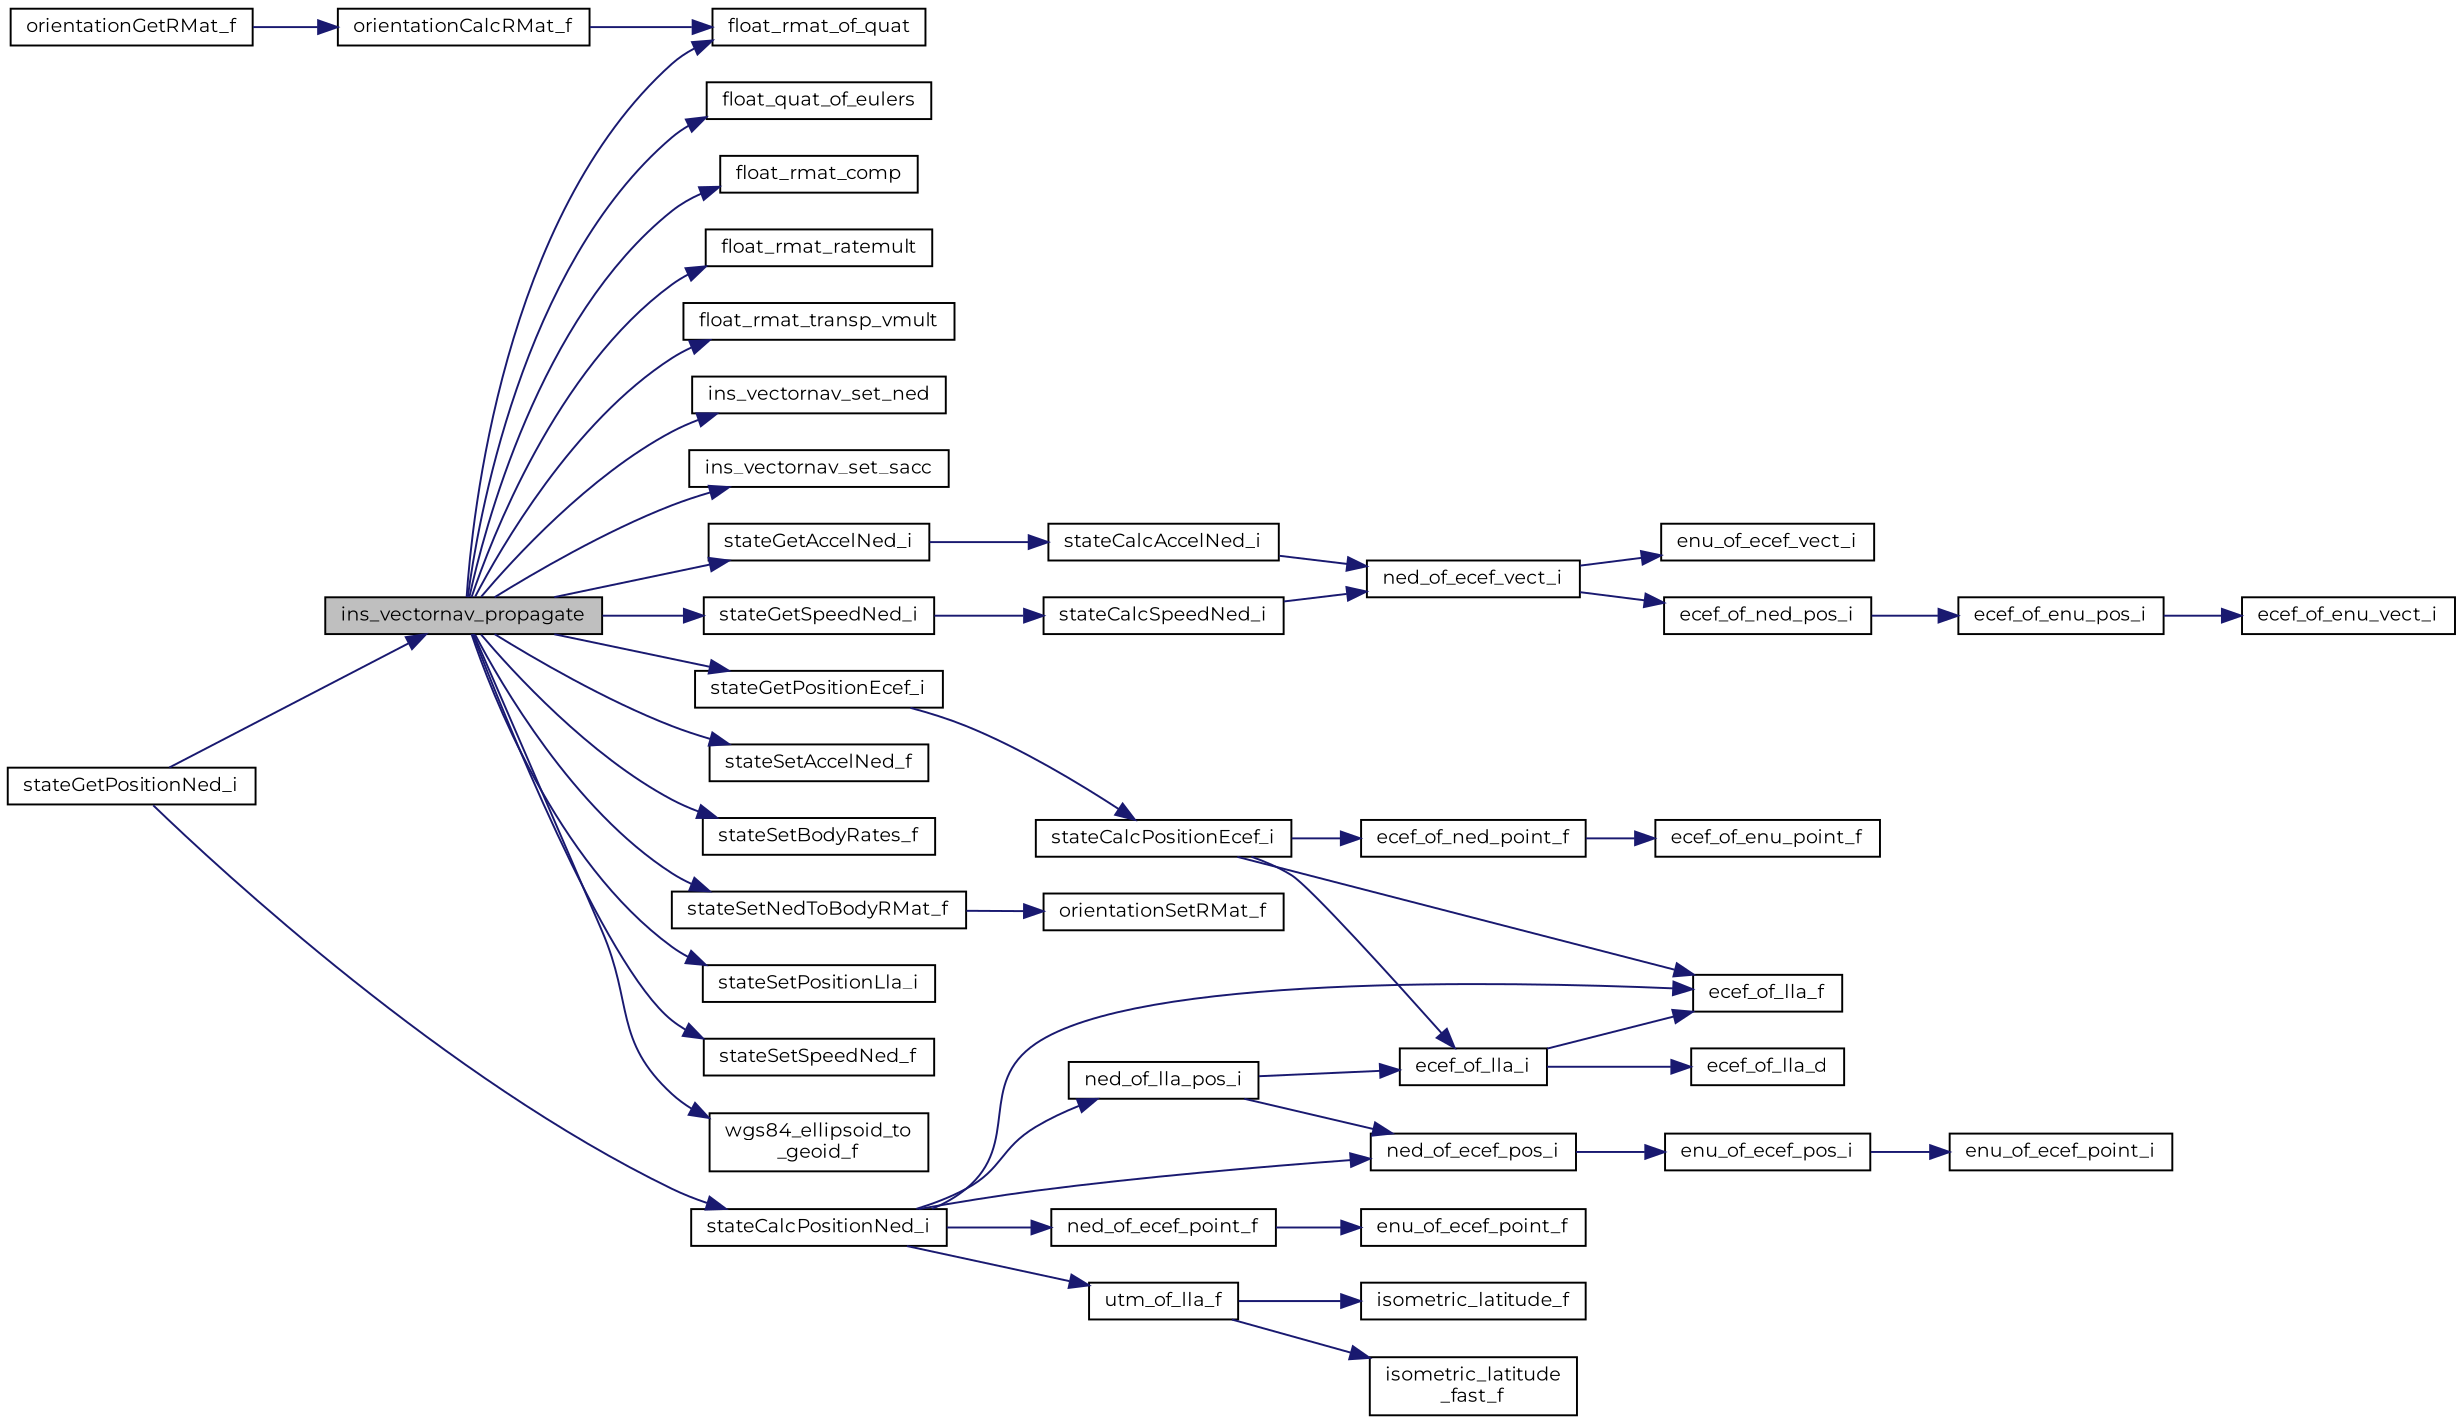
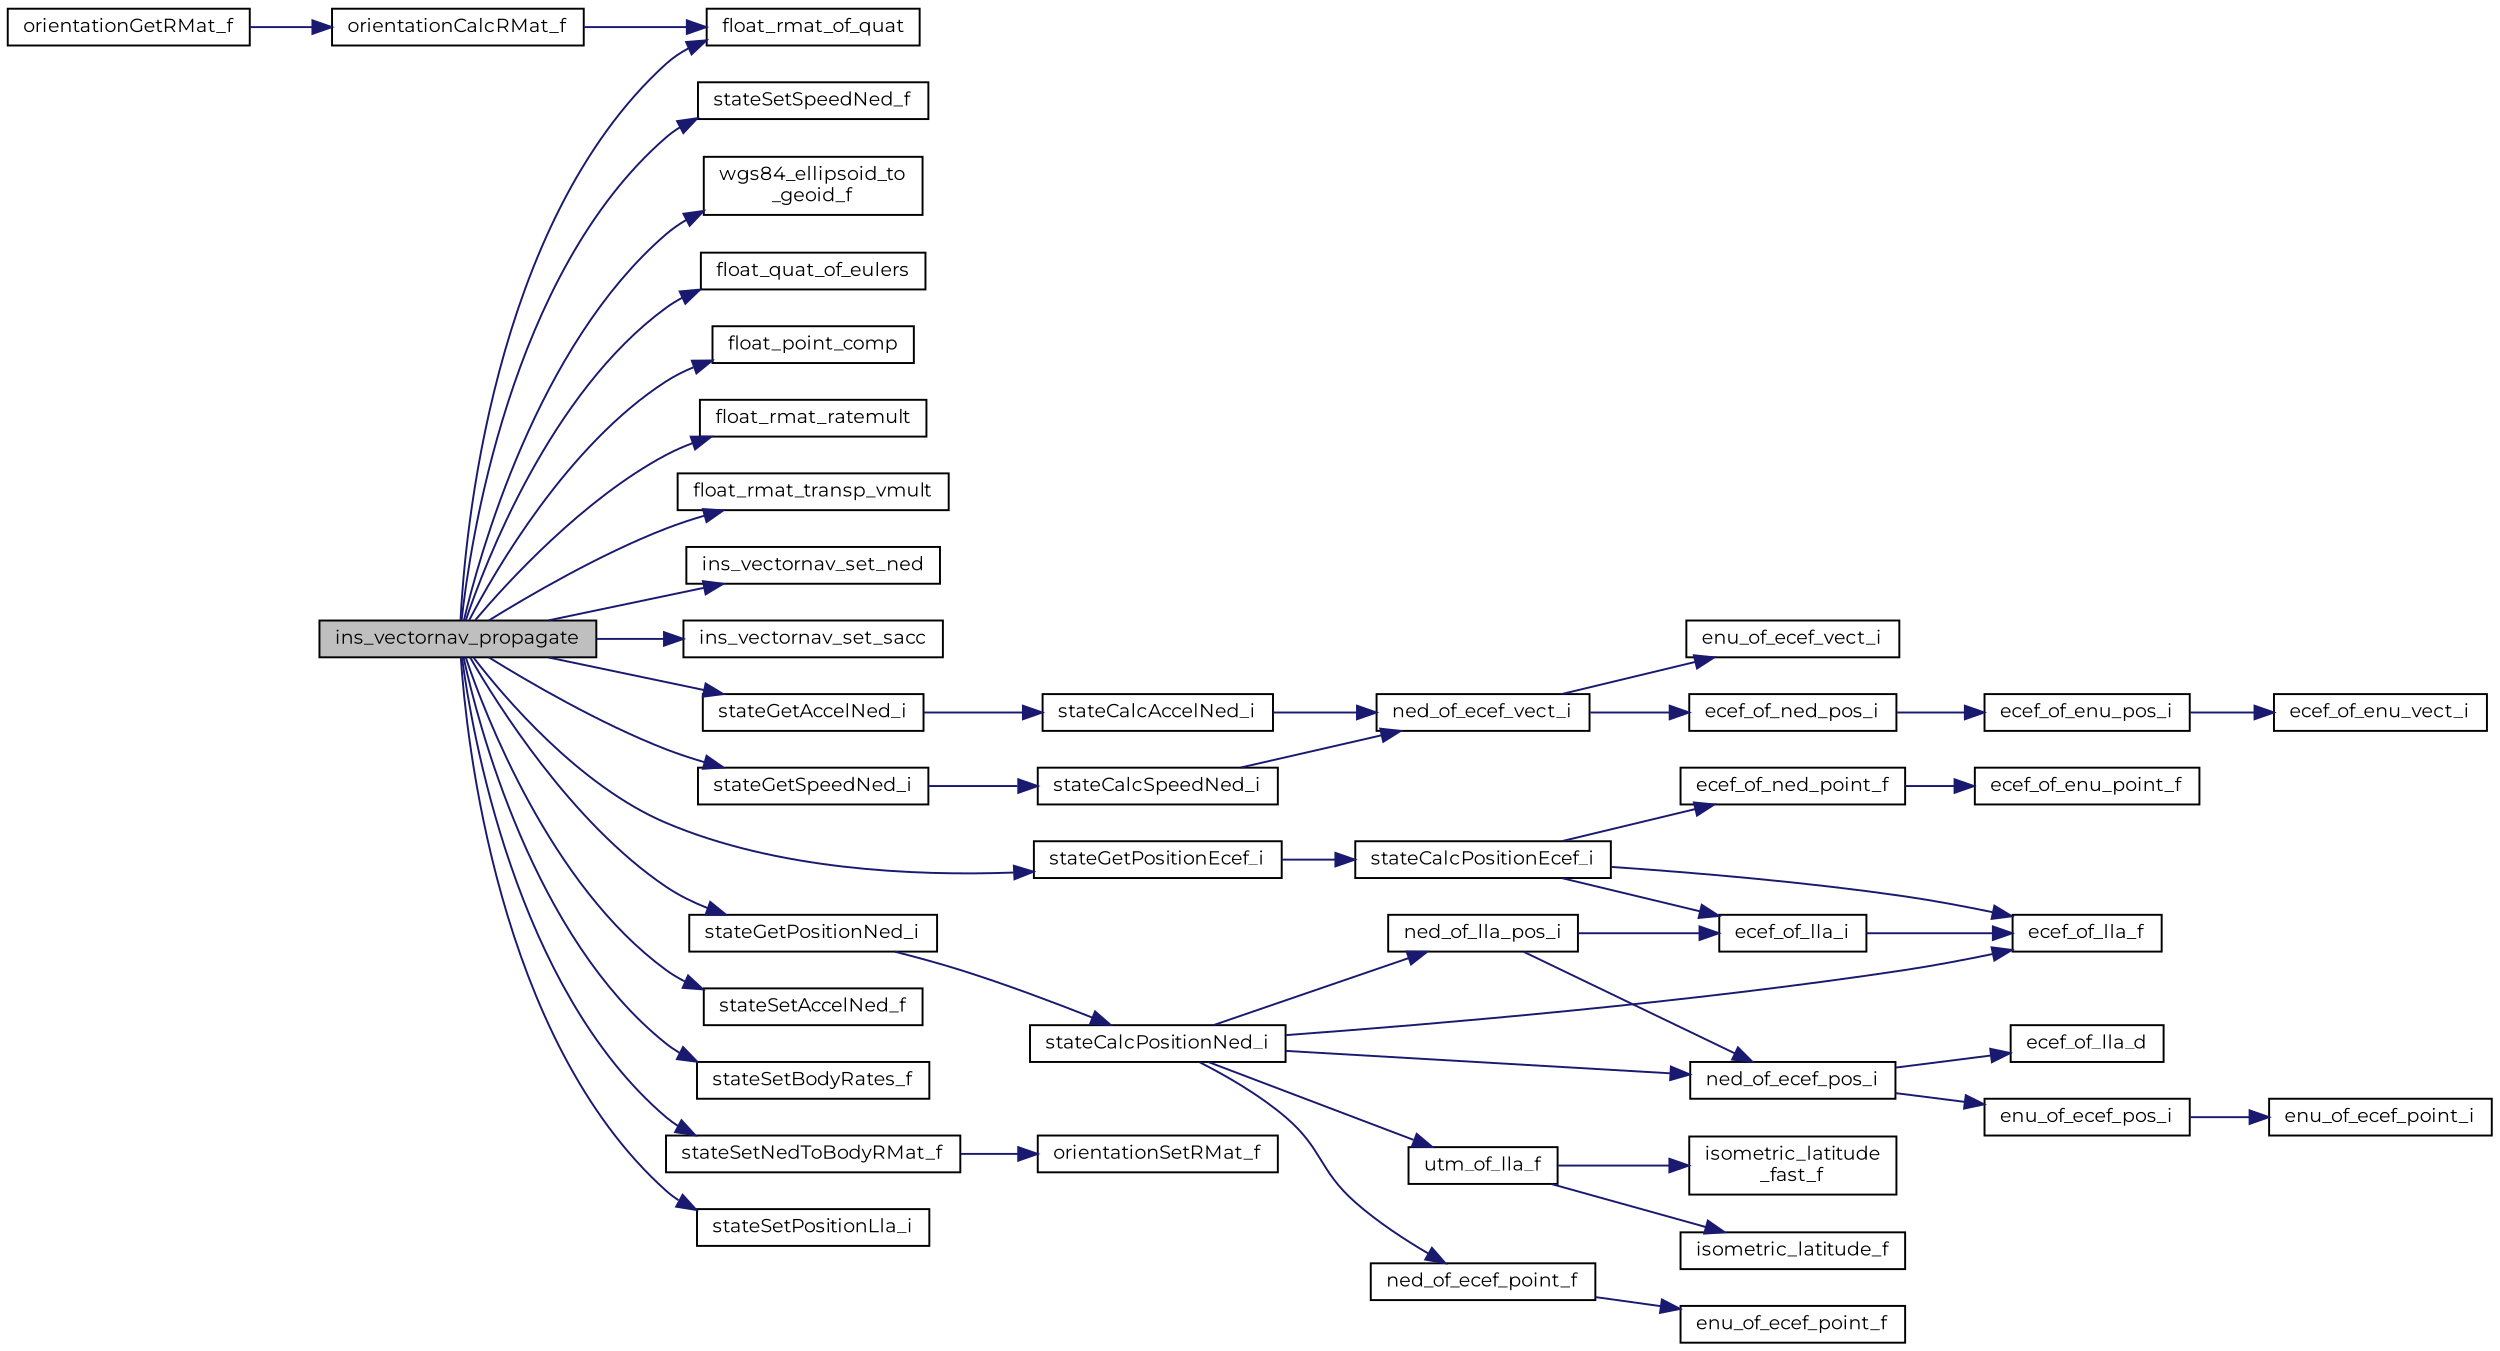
(819, 174) -> (813, 345)
(289, 705) -> (571, 800)
(1609, 1067) -> (1943, 1062)
